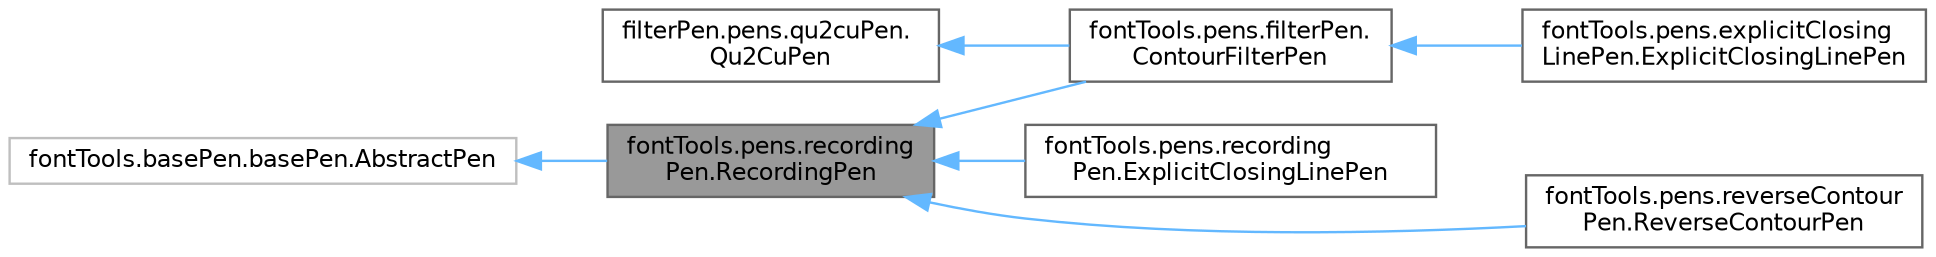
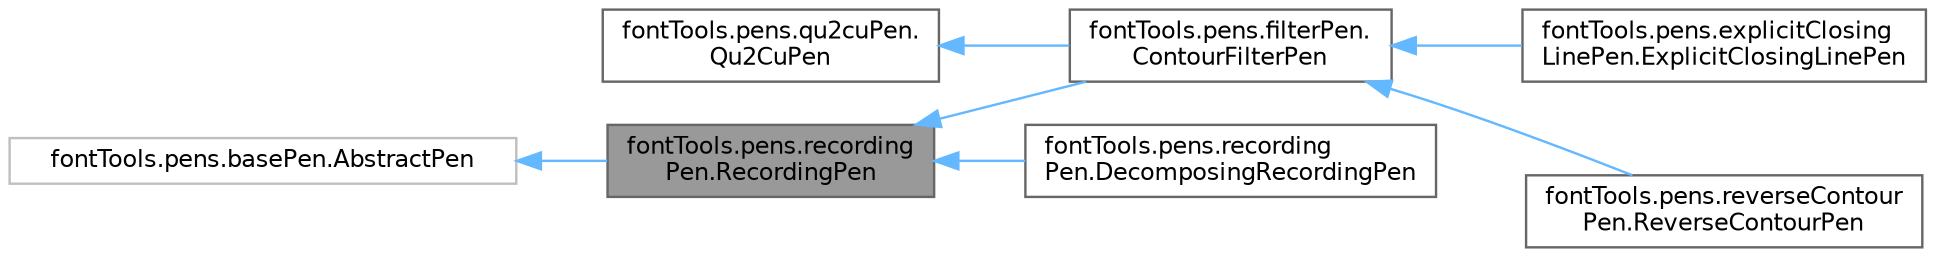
(771, 46) -> (771, 46)
(263, 161) -> (263, 161)
(1231, 161) -> (1231, 161)
(1227, 231) -> (1512, 130)
